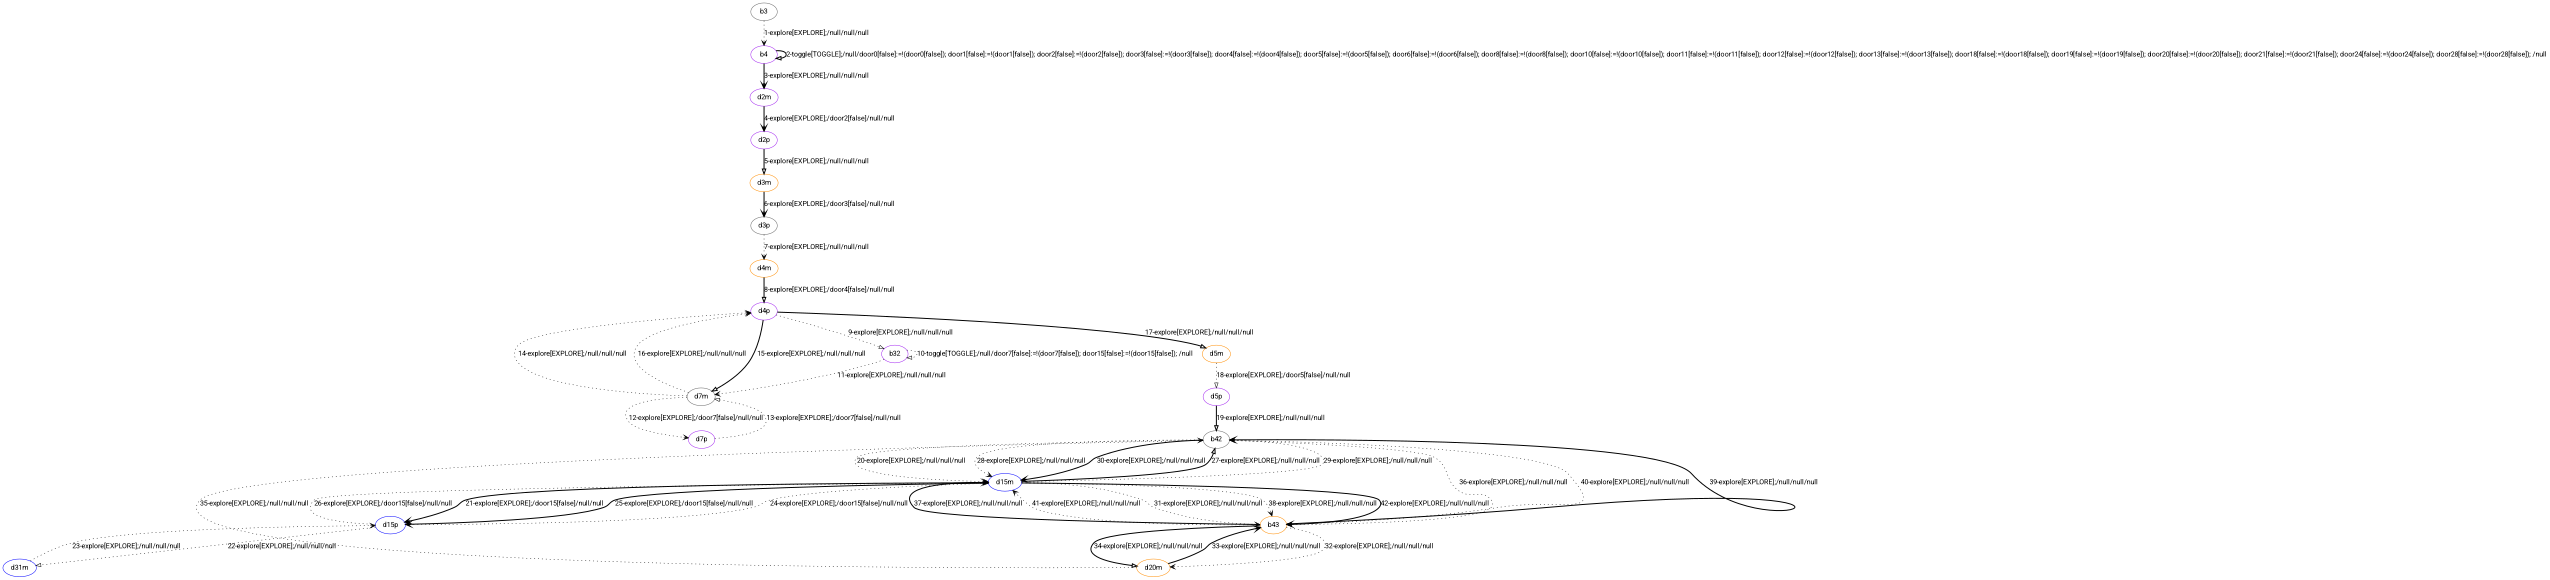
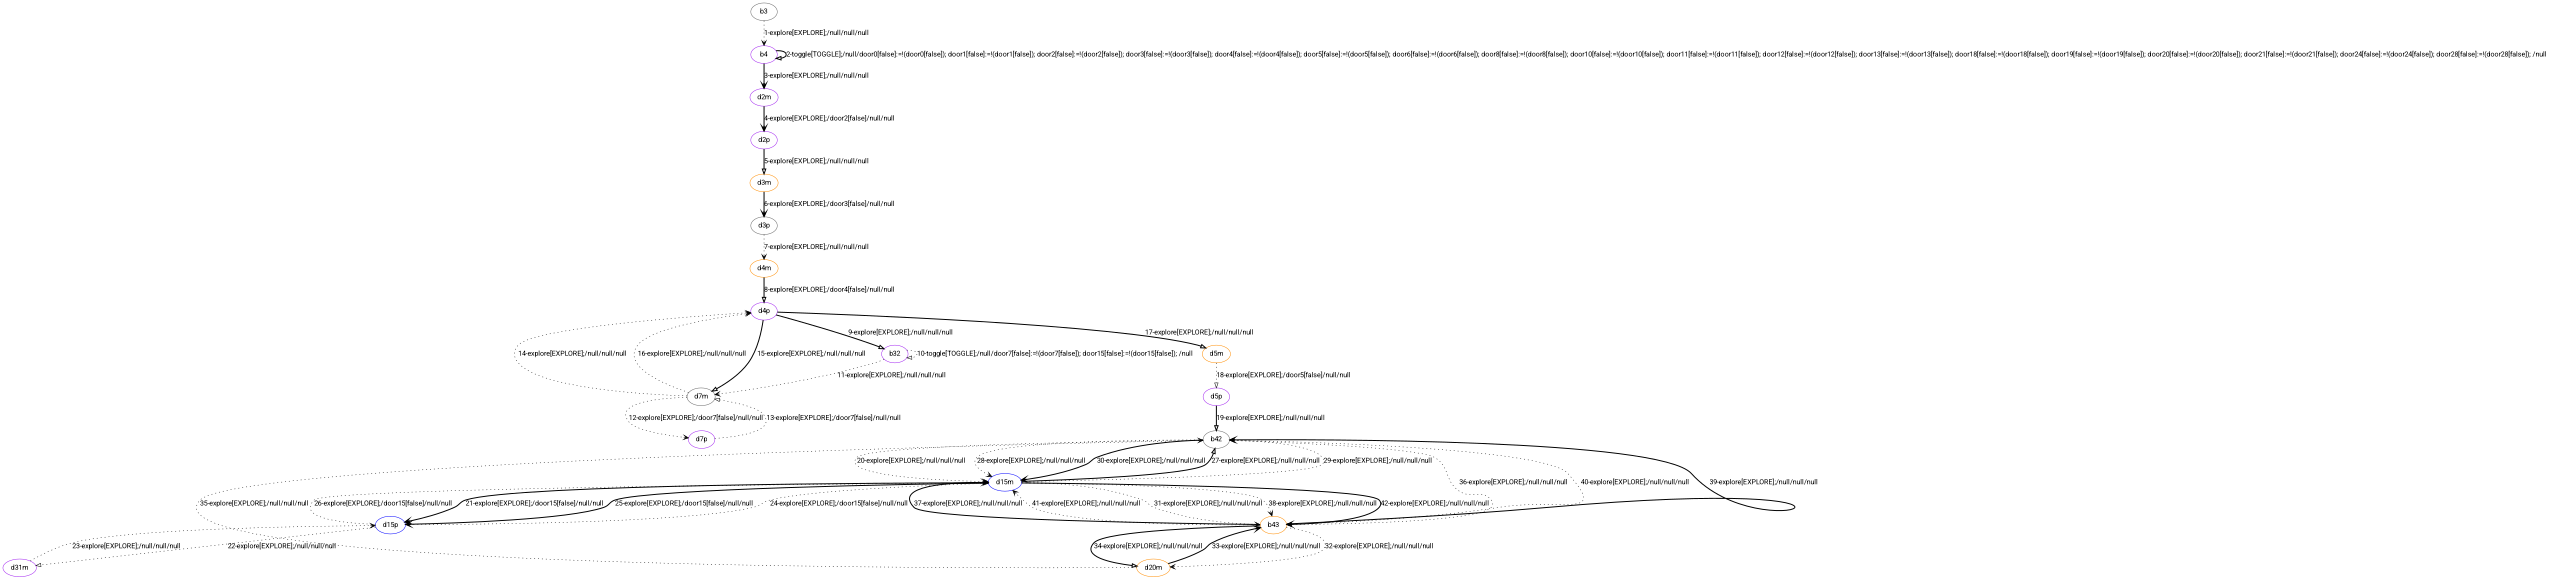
(828, 330) -> (828, 330)
(20, 568) -> (20, 568)
